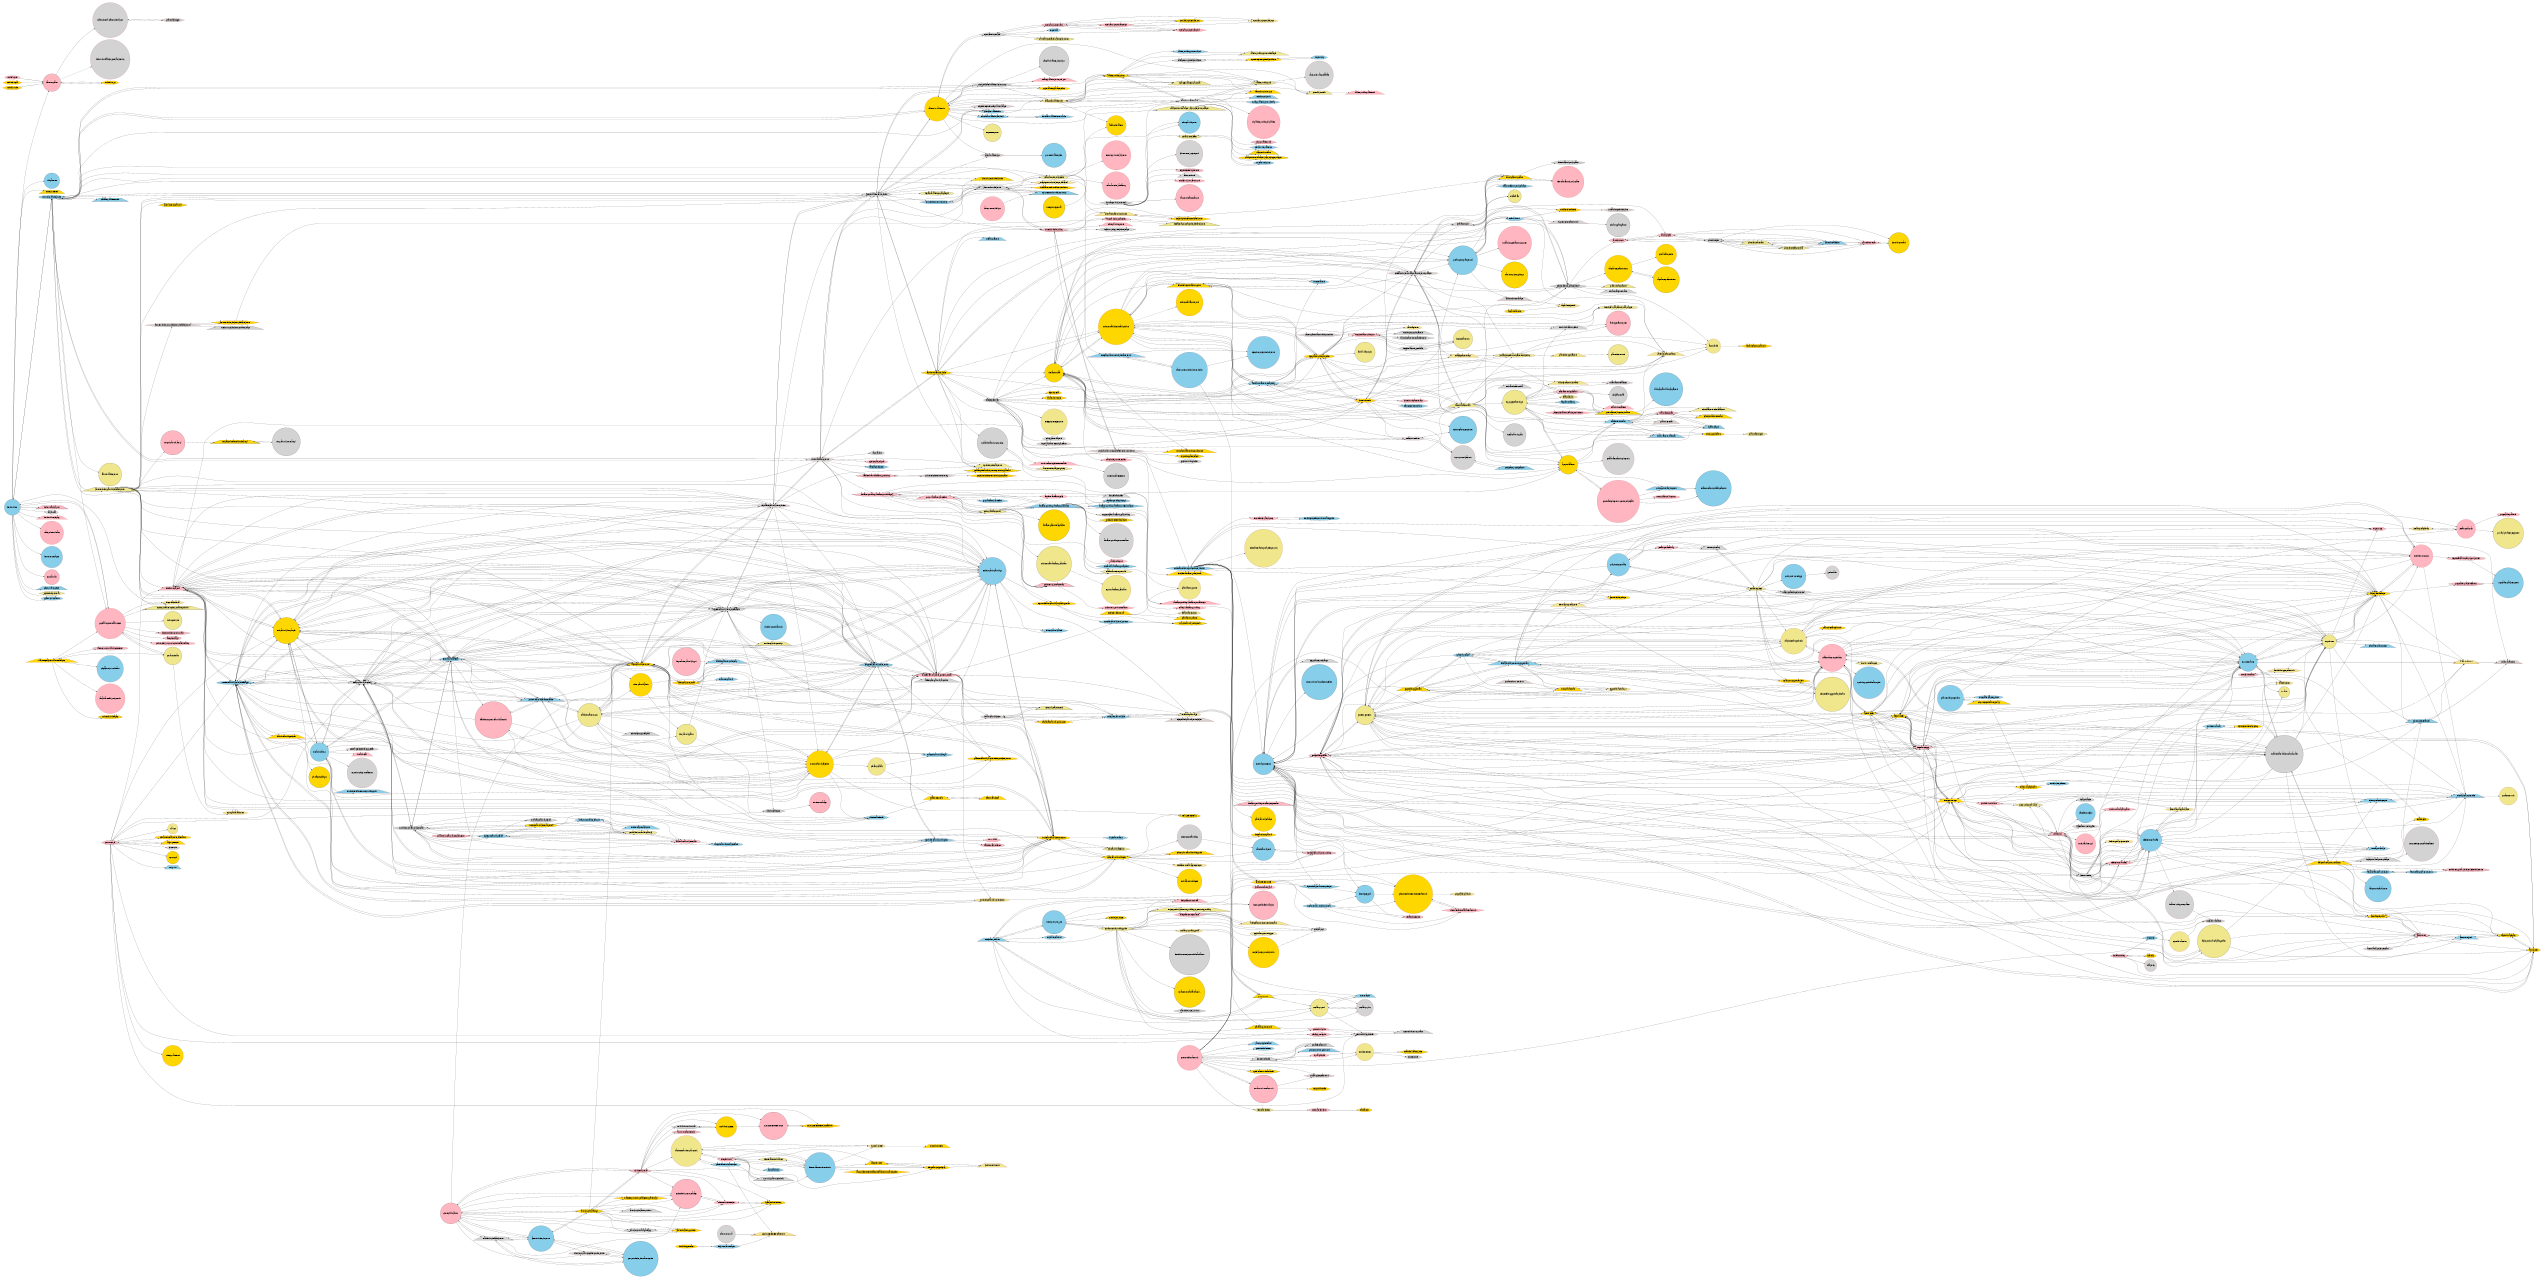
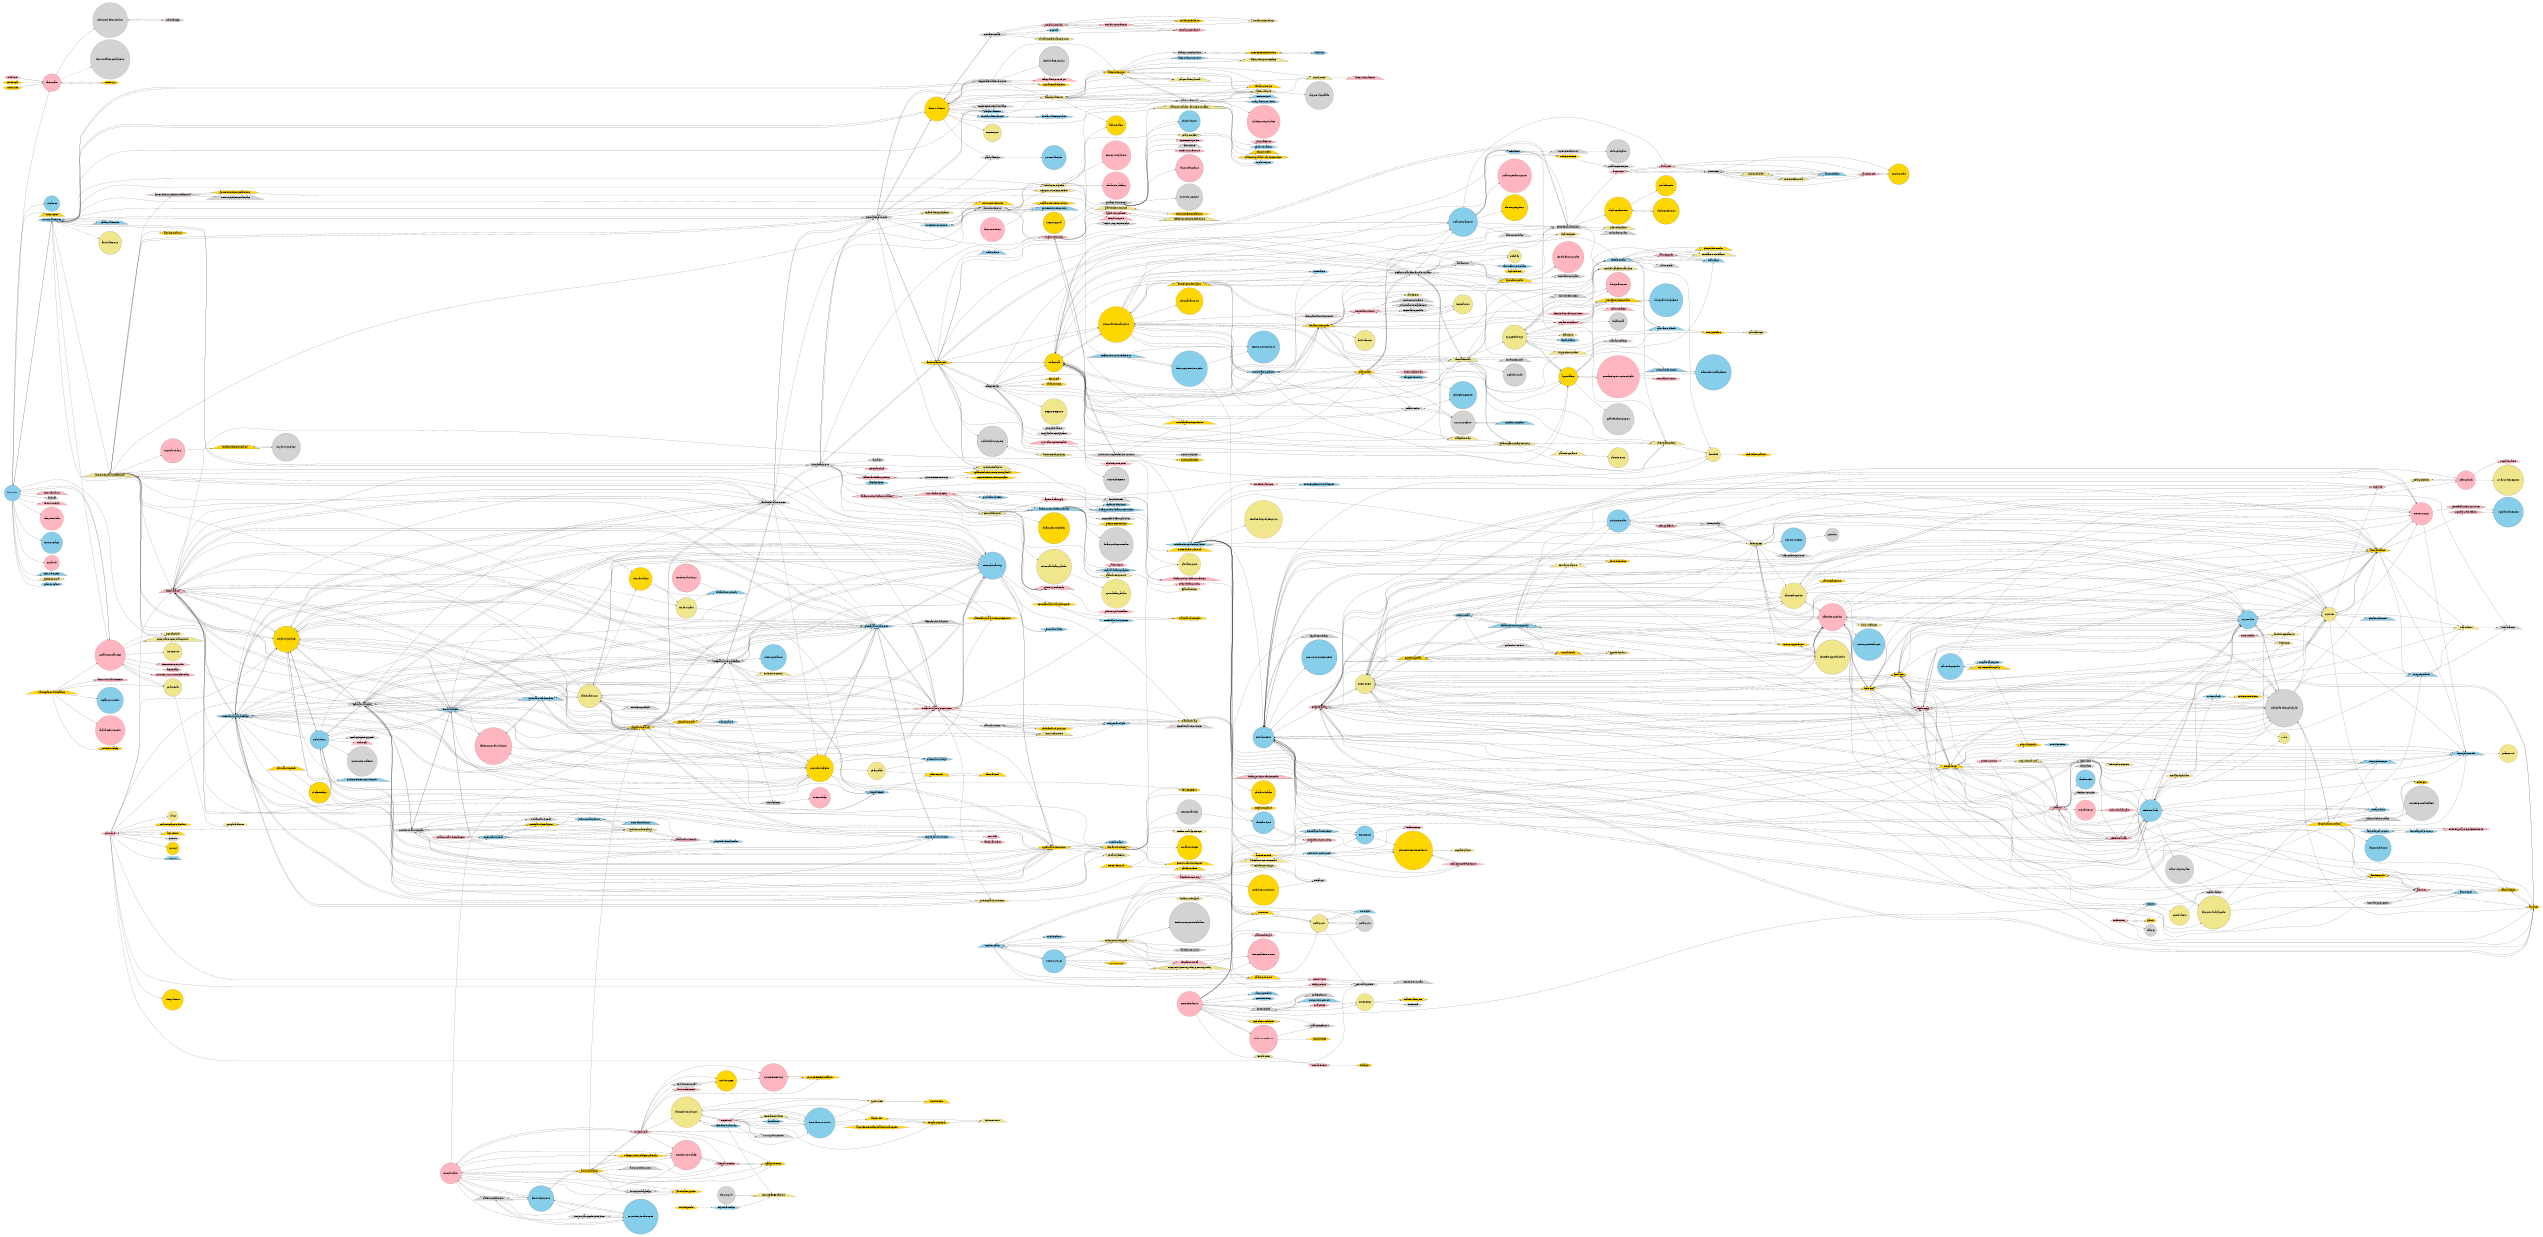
(1264, 905) -> (1264, 955)
(1190, 992) -> none
